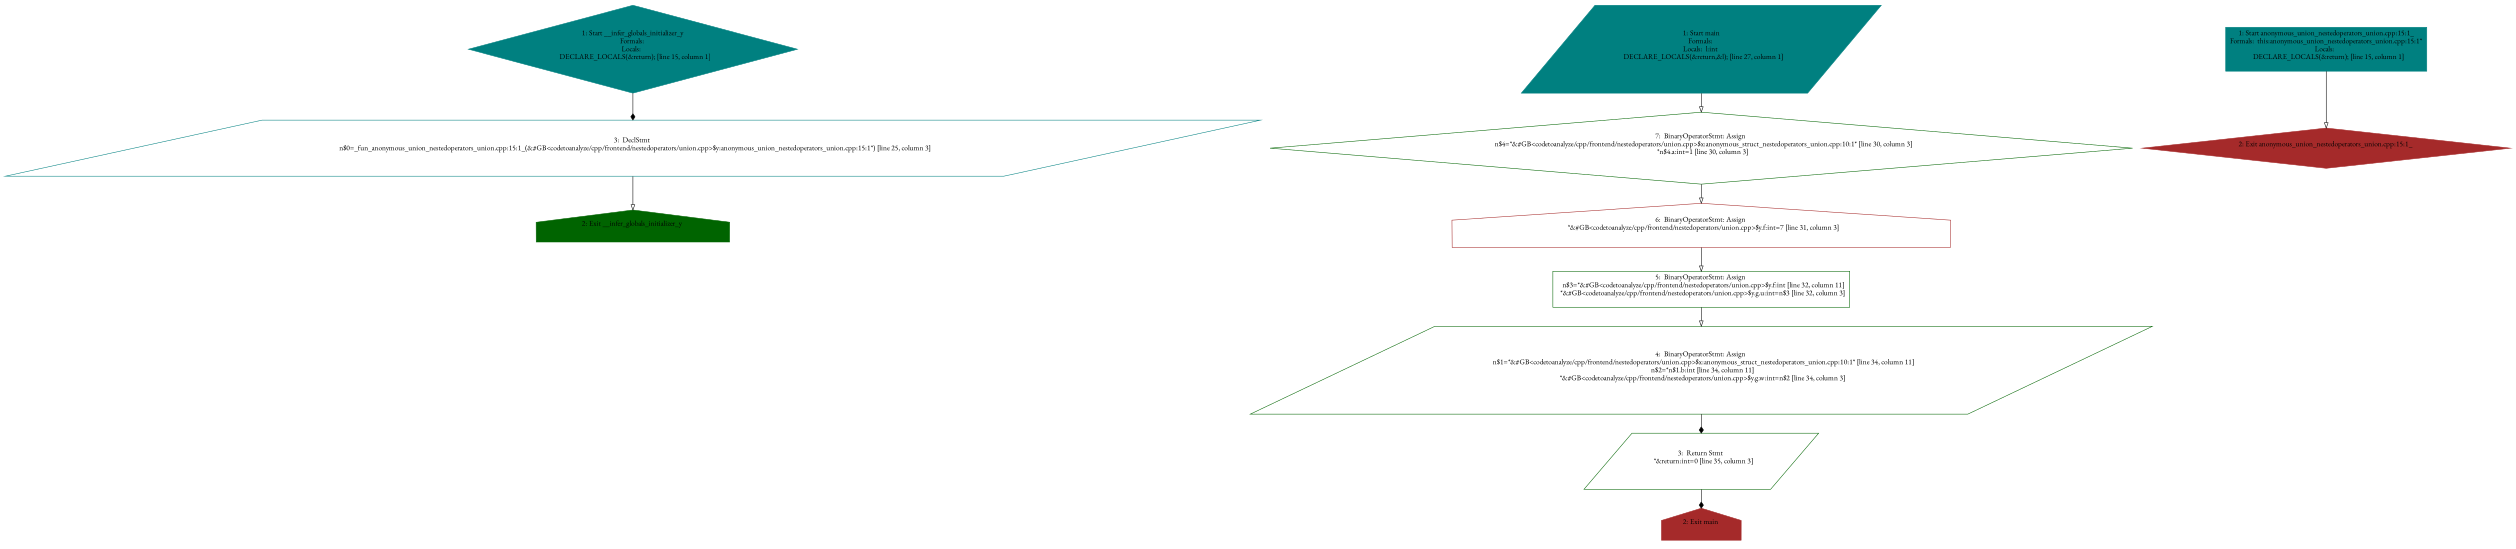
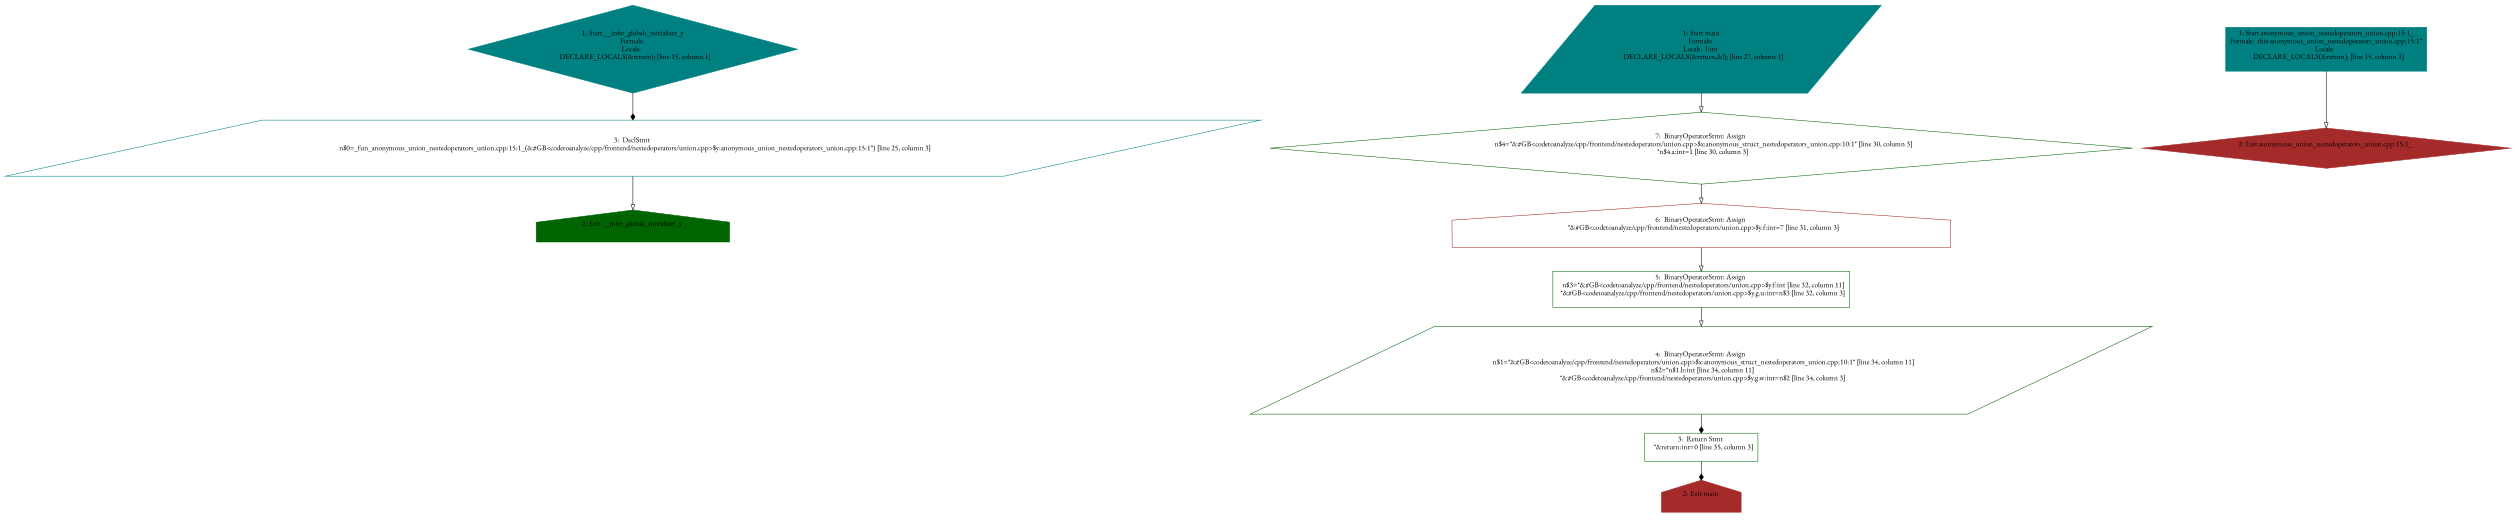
(1701, 461) -> (1701, 447)
